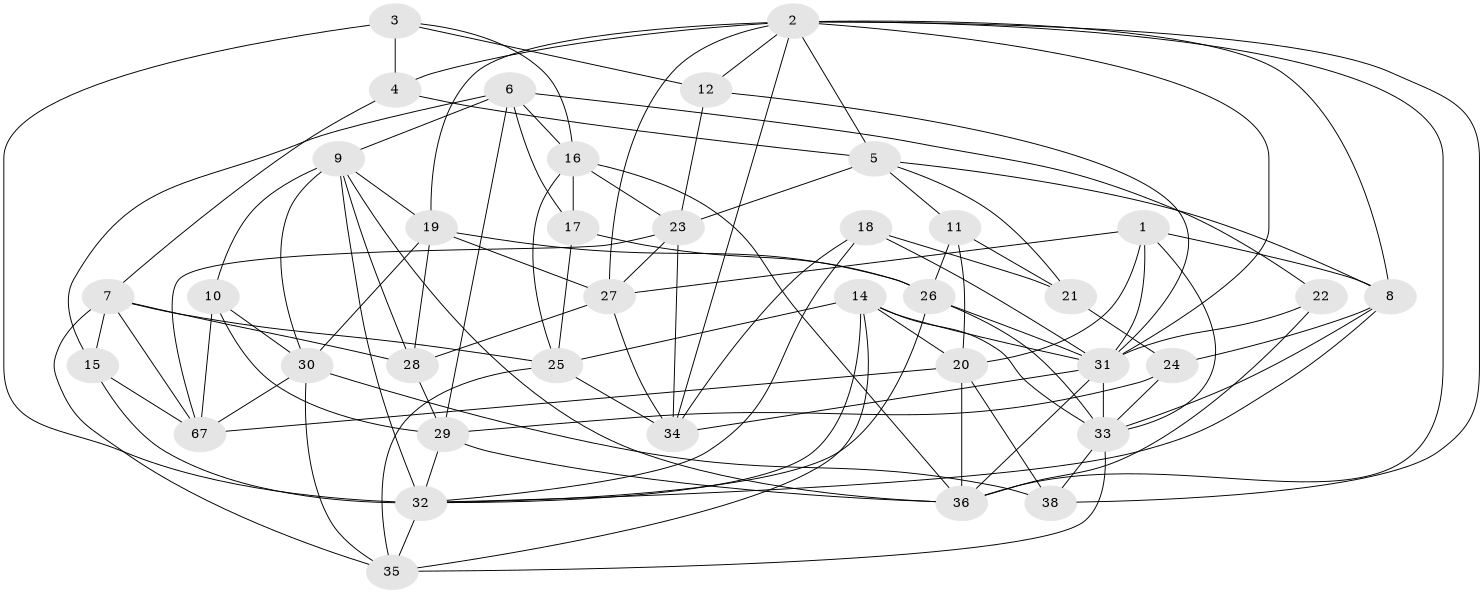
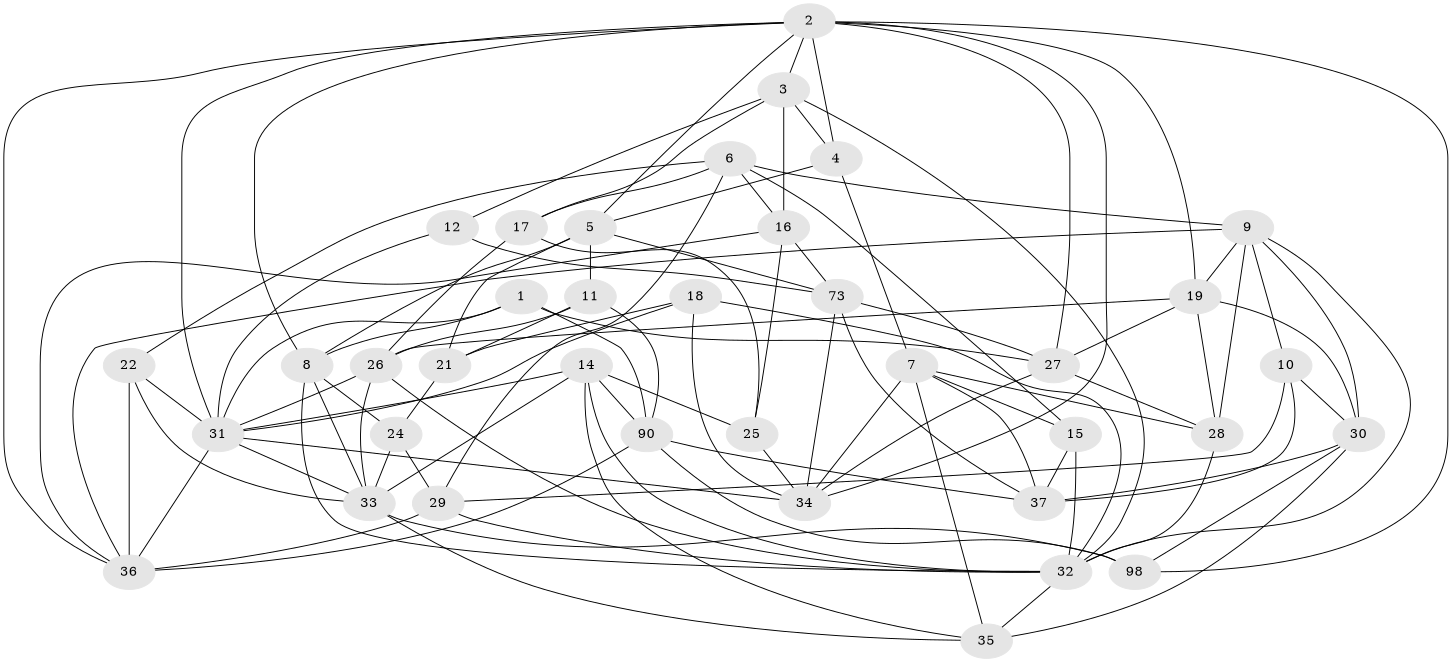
(750, 56) -> (797, 55)
(573, 193) -> (653, 173)
(678, 228) -> (837, 297)
(322, 334) -> (858, 434)
(1215, 345) -> (220, 472)
(962, 366) -> (647, 434)
(426, 396) -> (1169, 528)
(406, 421) -> none
(200, 434) -> (1039, 503)
(1051, 503) -> (1135, 572)
